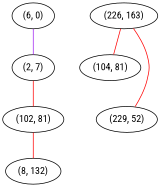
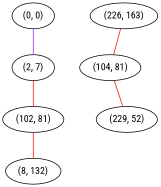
(33, 16) -> (33, 16)
(149, 67) -> (118, 93)
